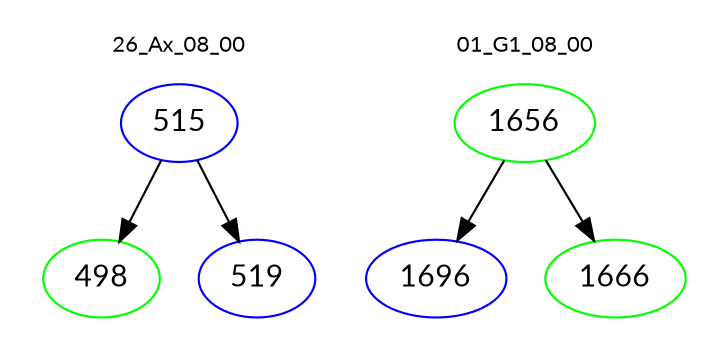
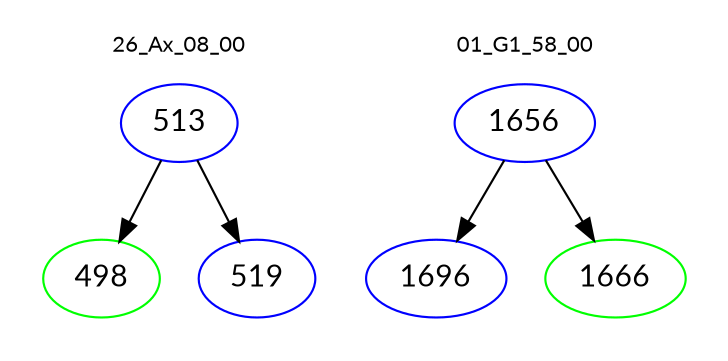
(526, 46) -> (526, 46)
(179, 123) -> (179, 123)
(525, 123) -> (525, 123)
